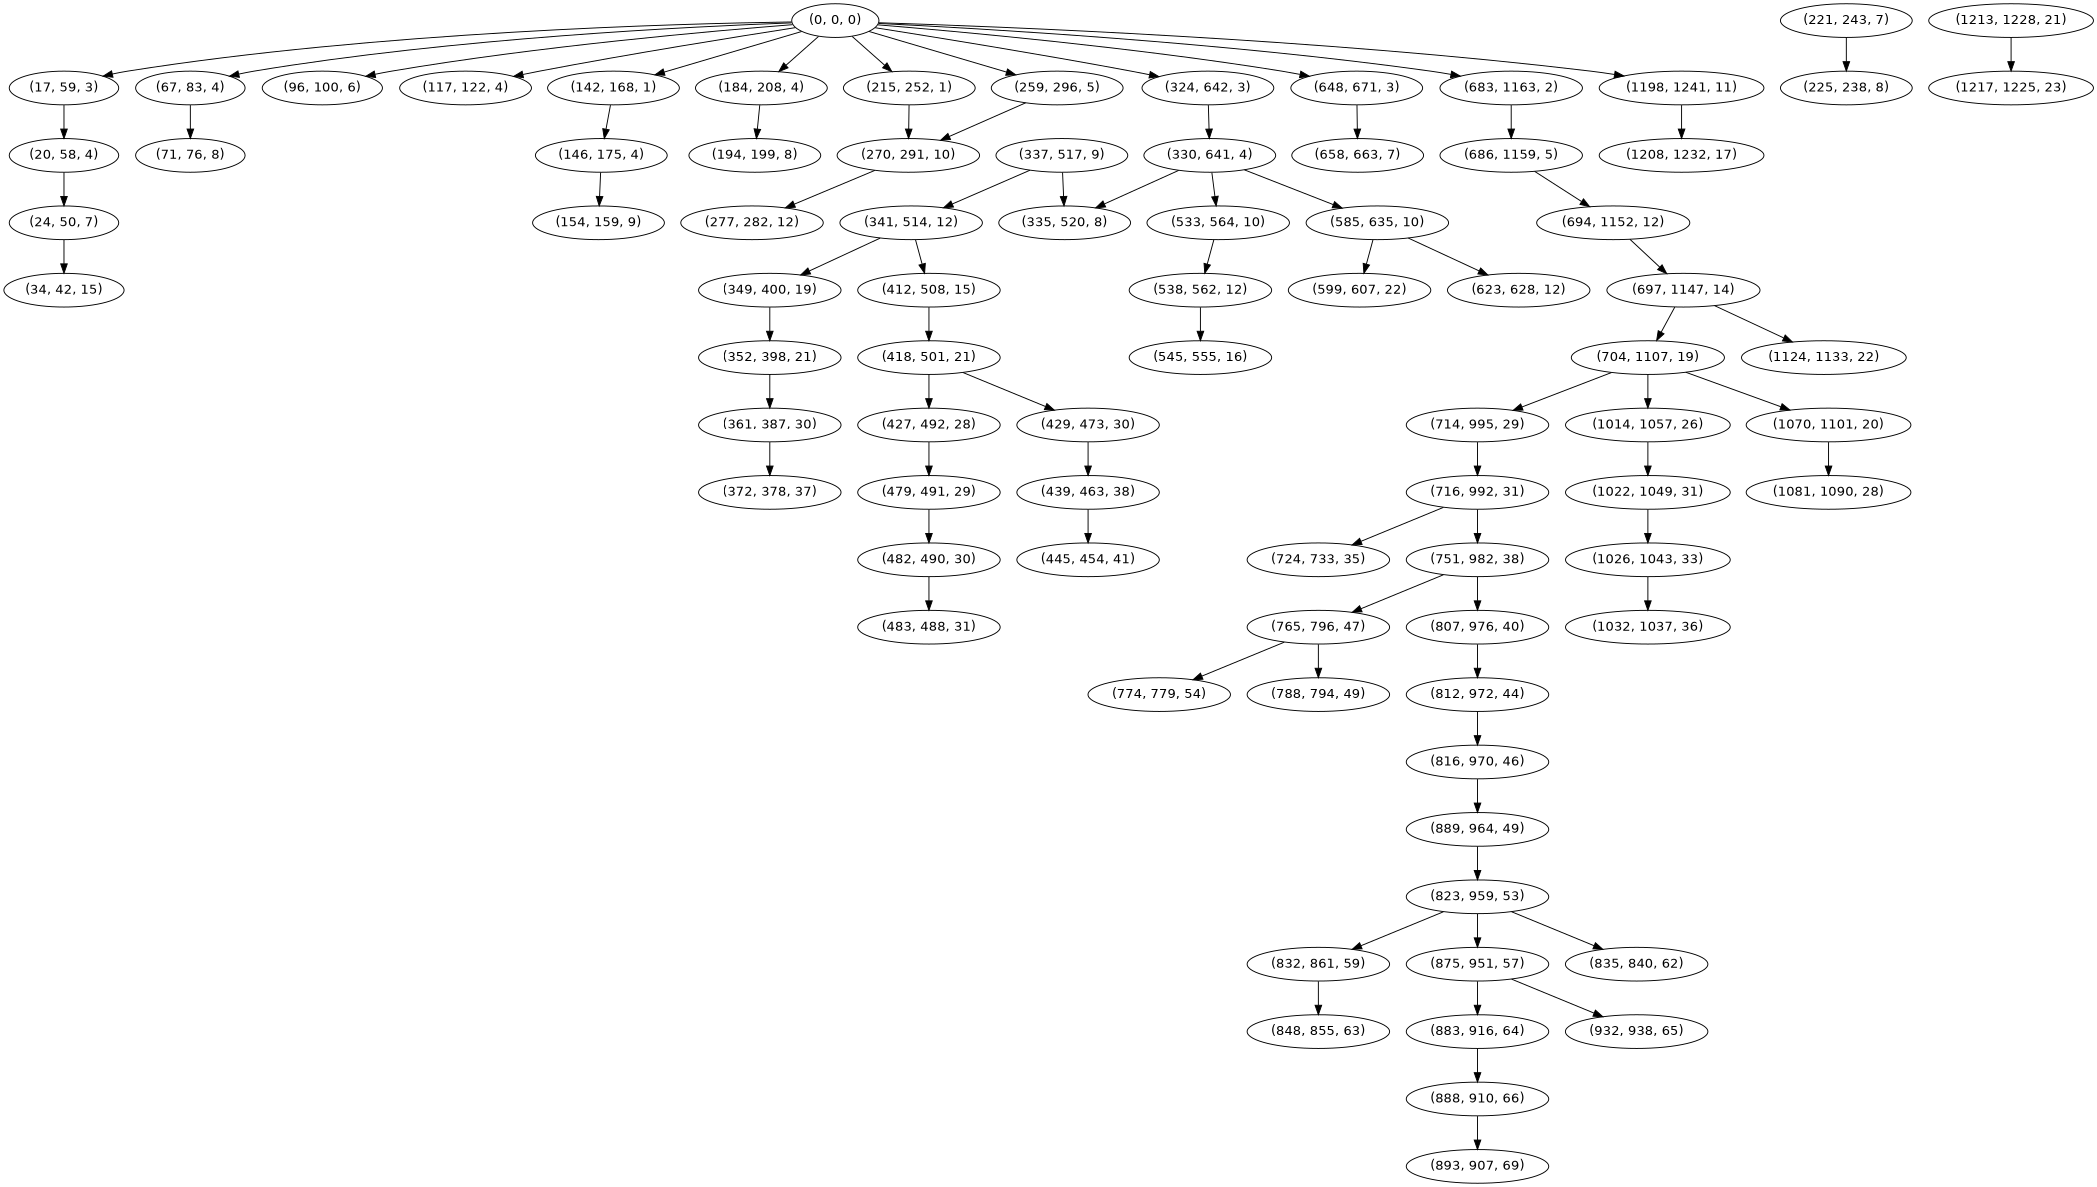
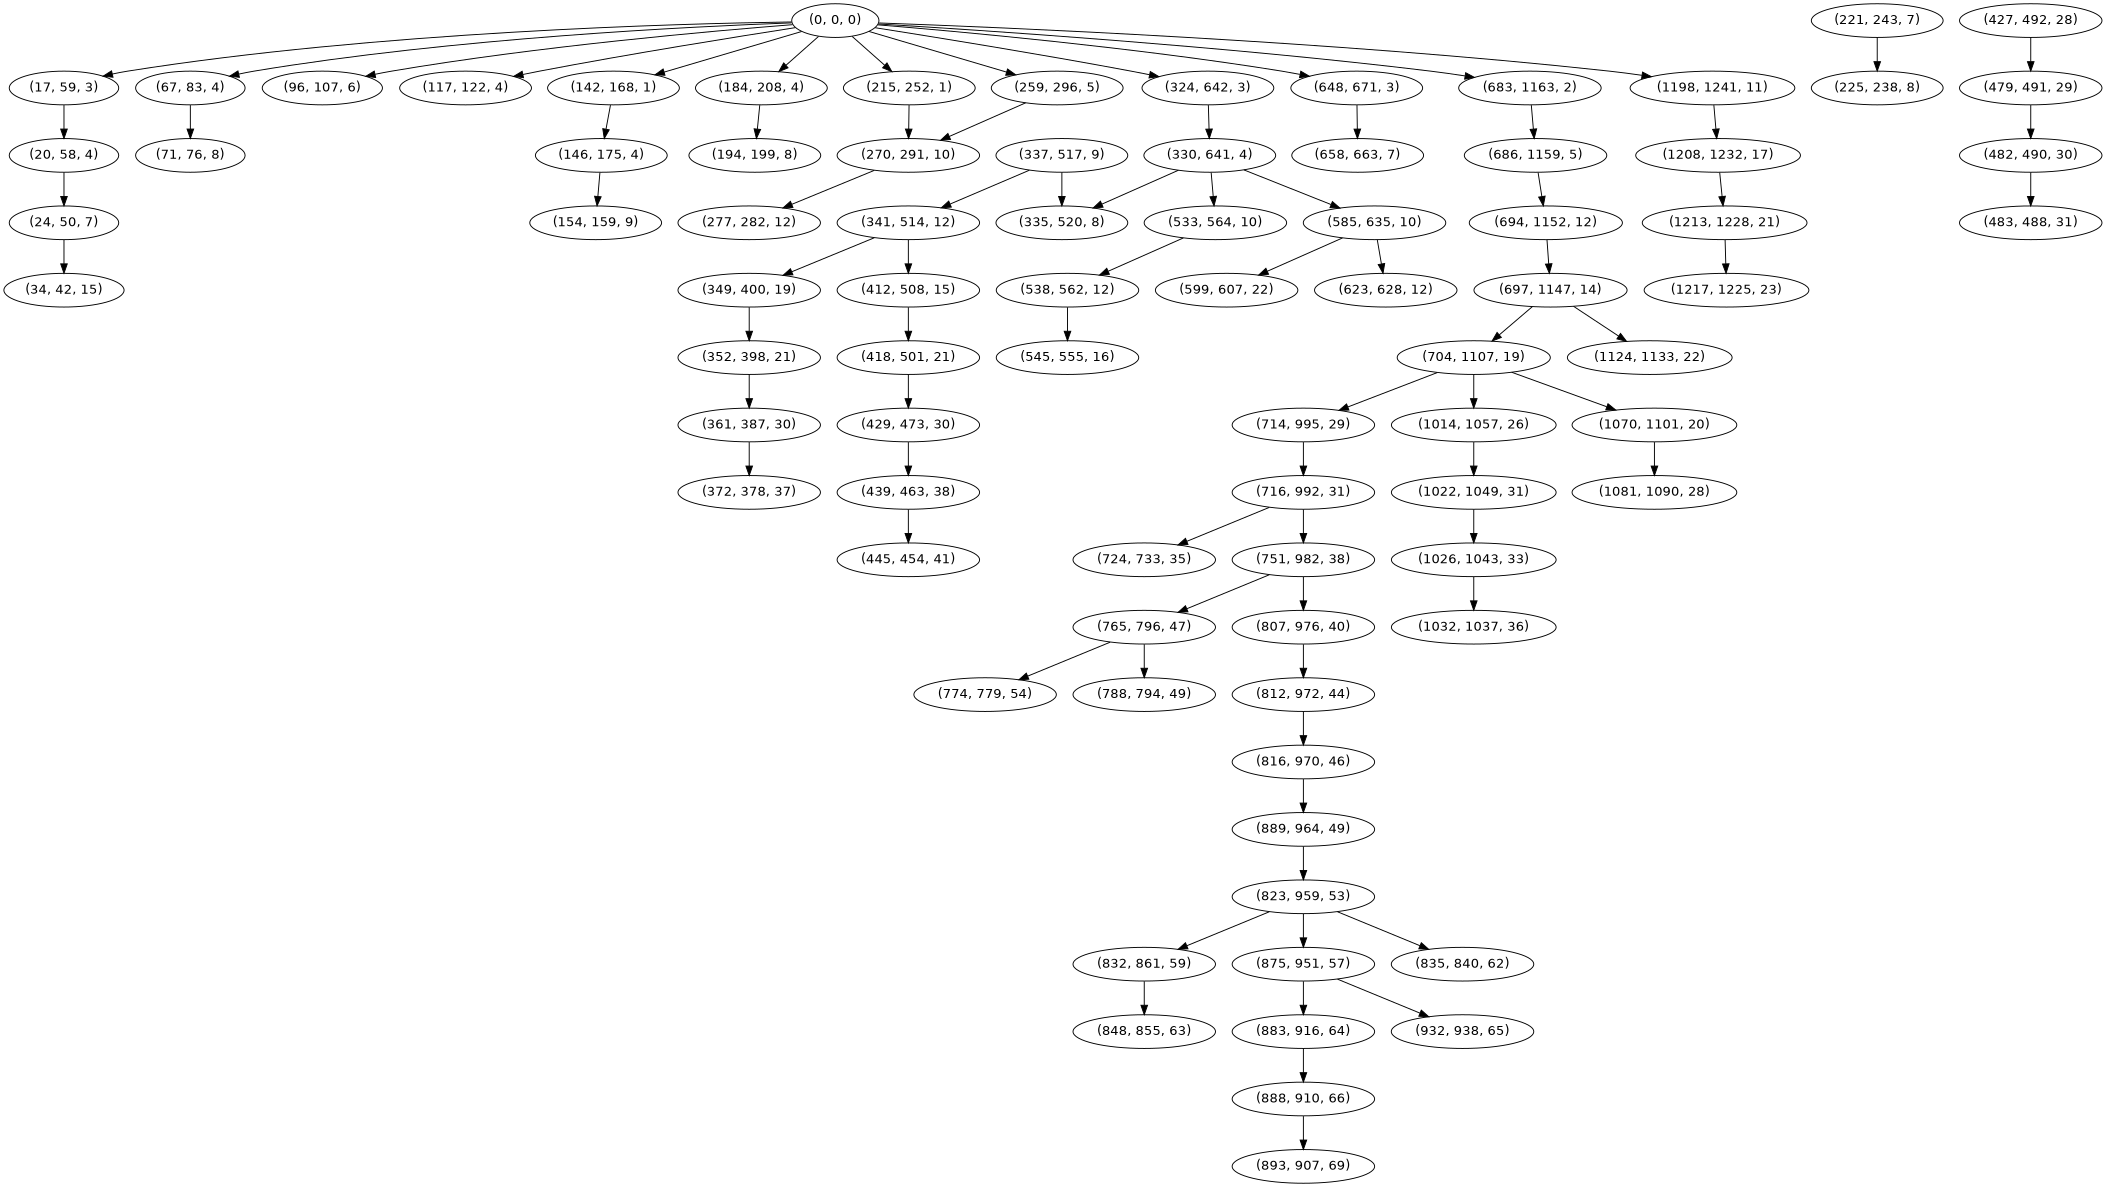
(322, 88) -> (322, 88)
none -> (1721, 185)
(929, 387) -> none
